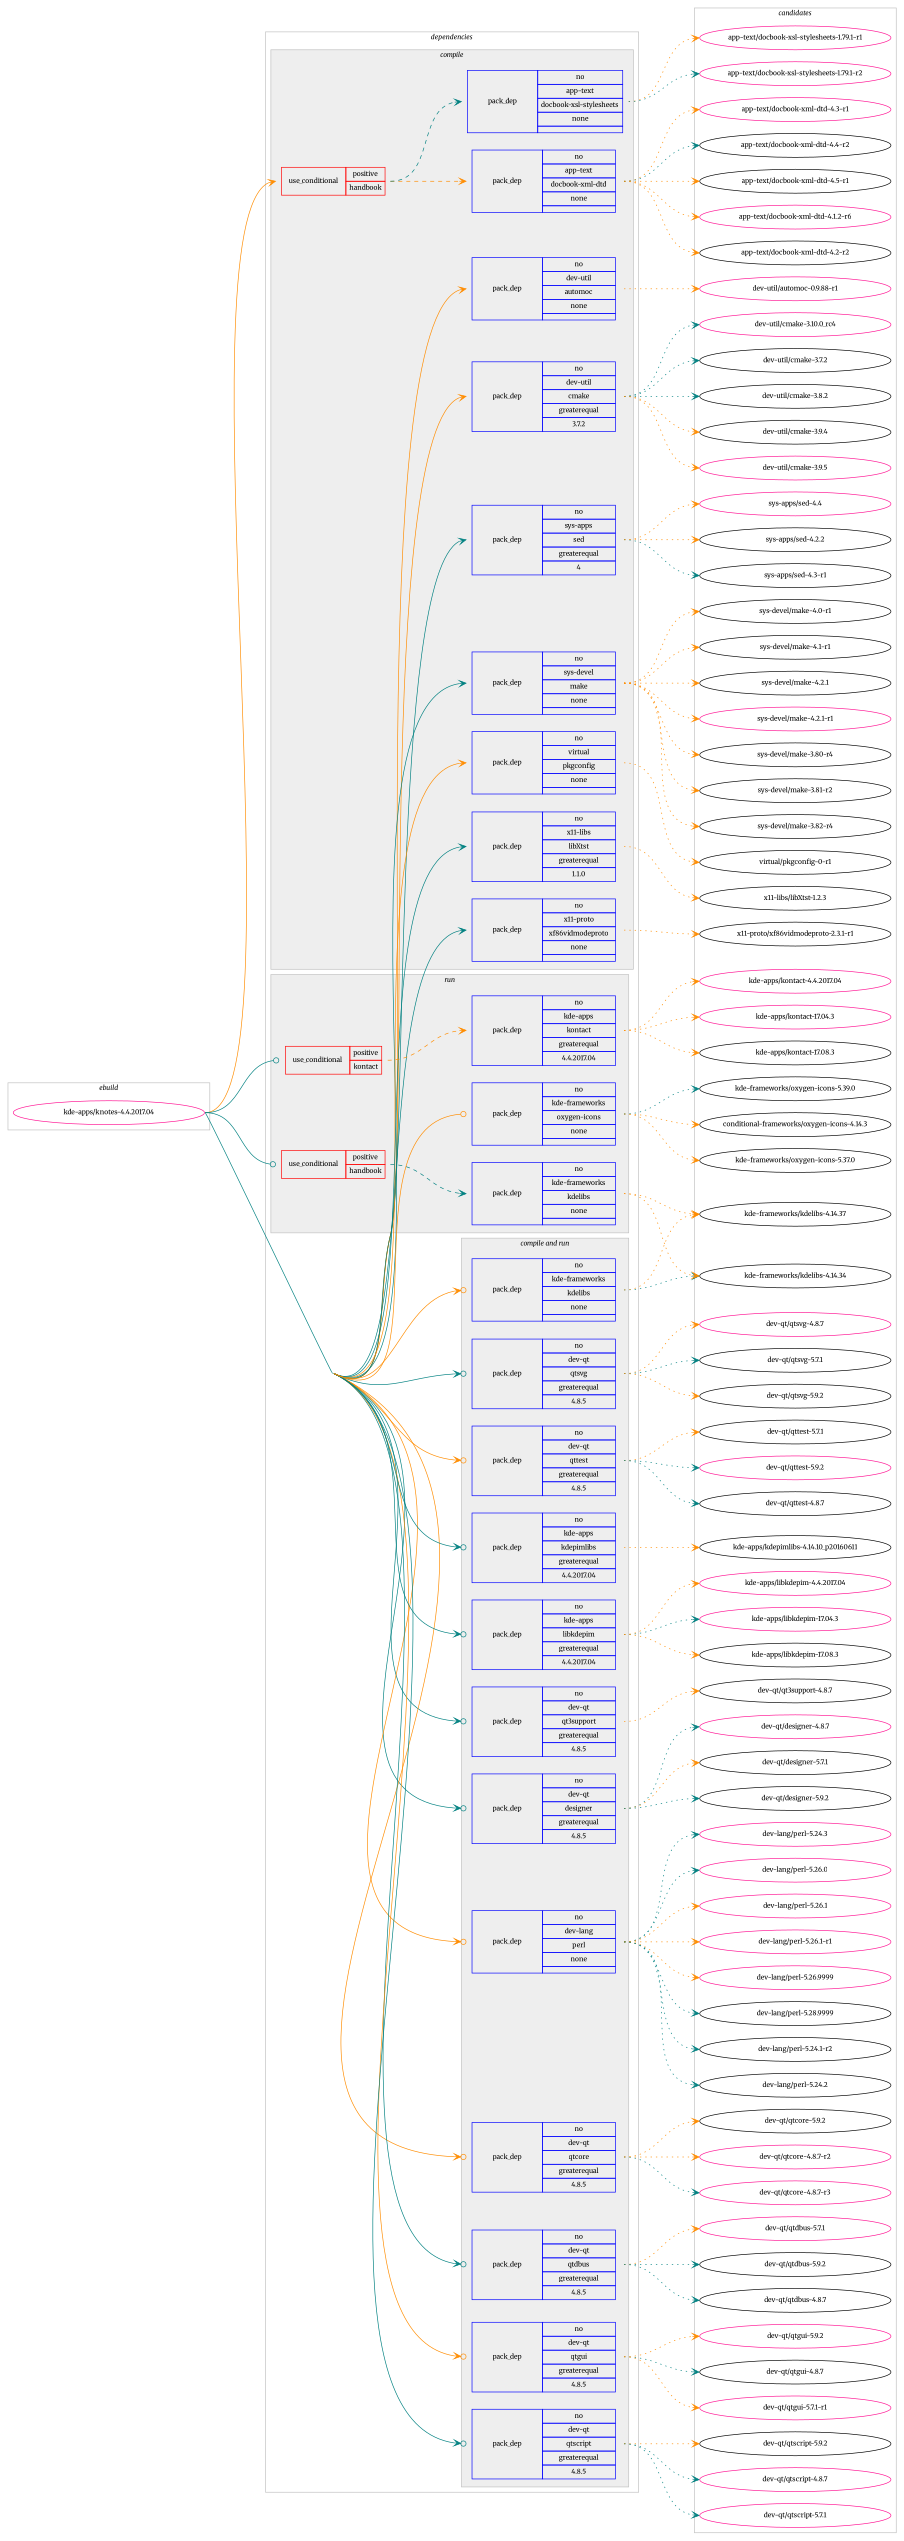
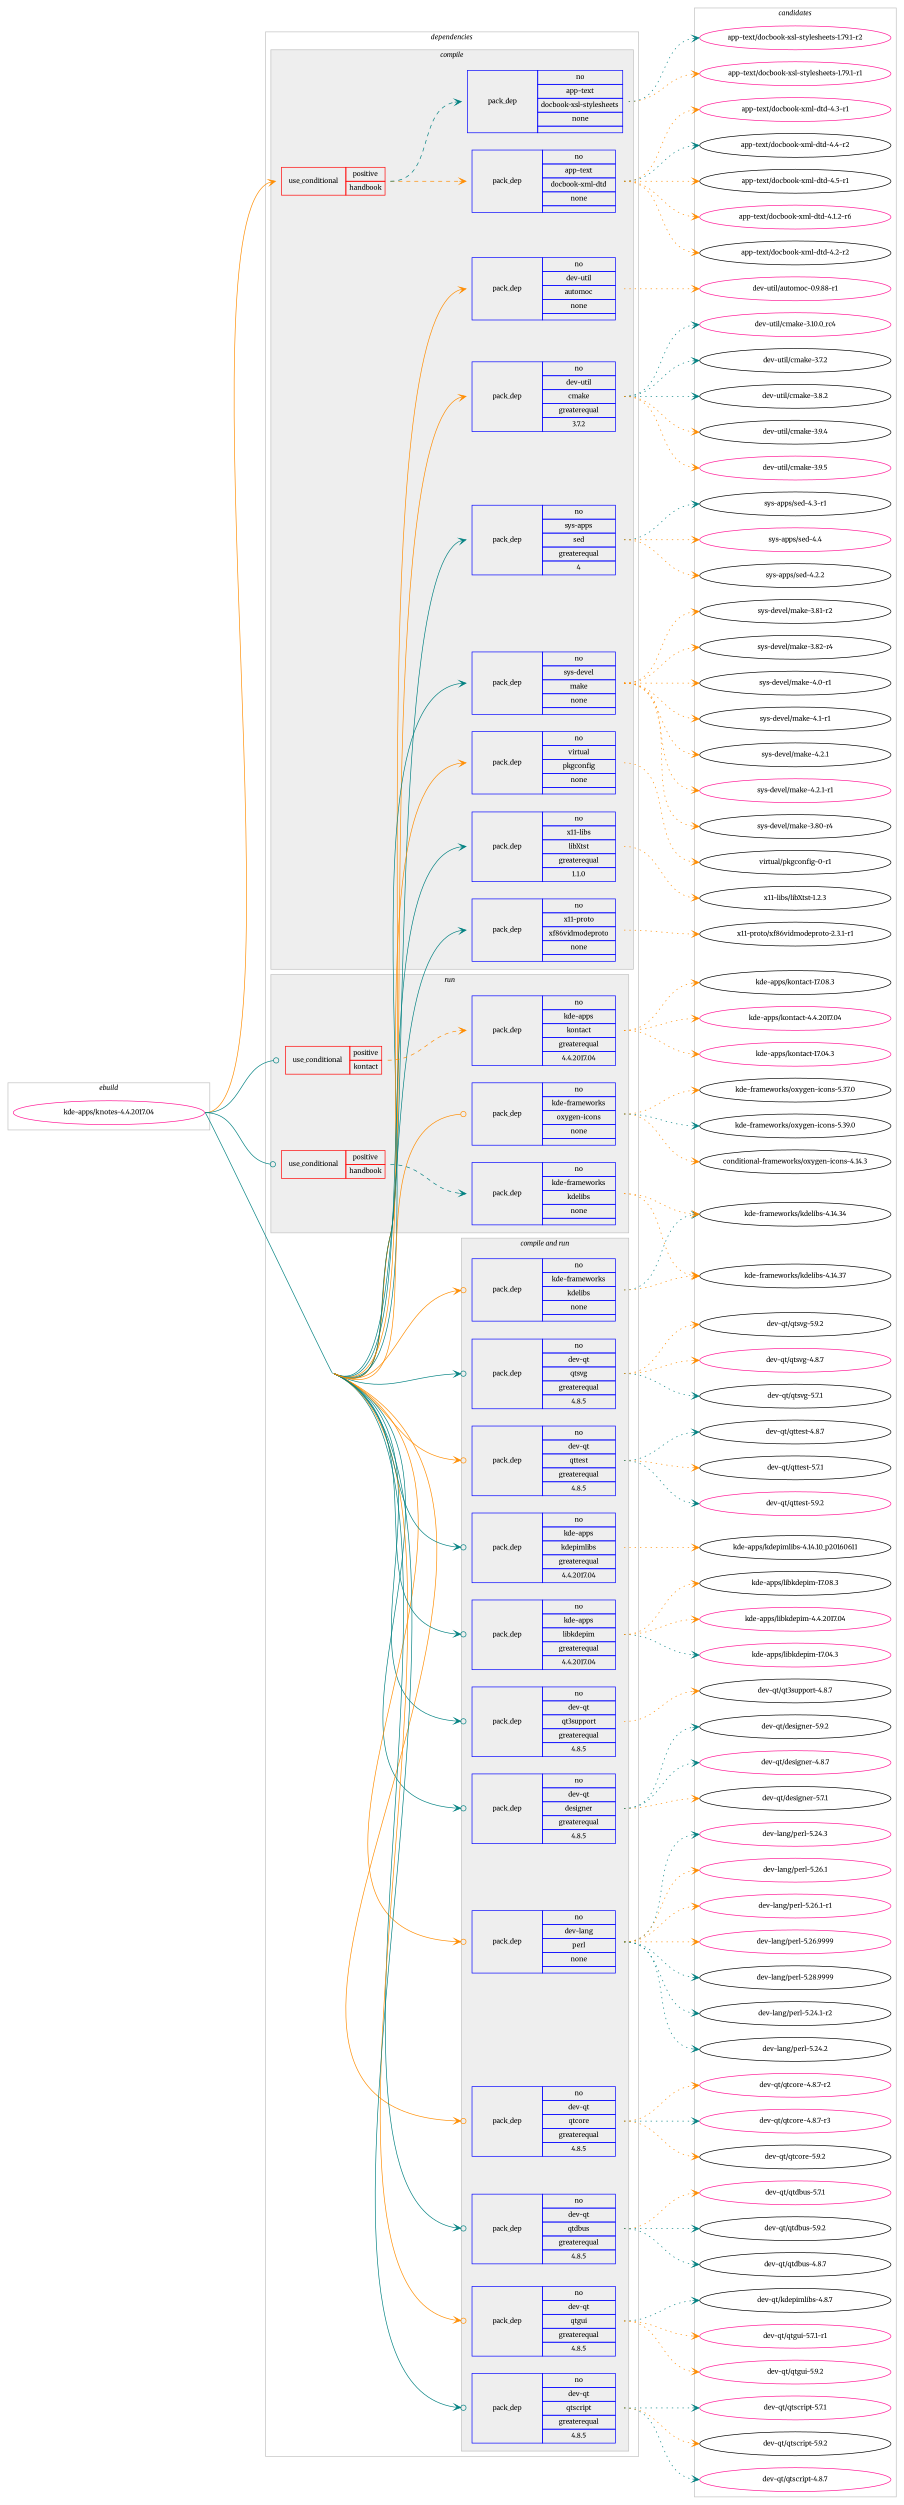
(795, 1870) -> none
(795, 2372) -> (795, 2300)
